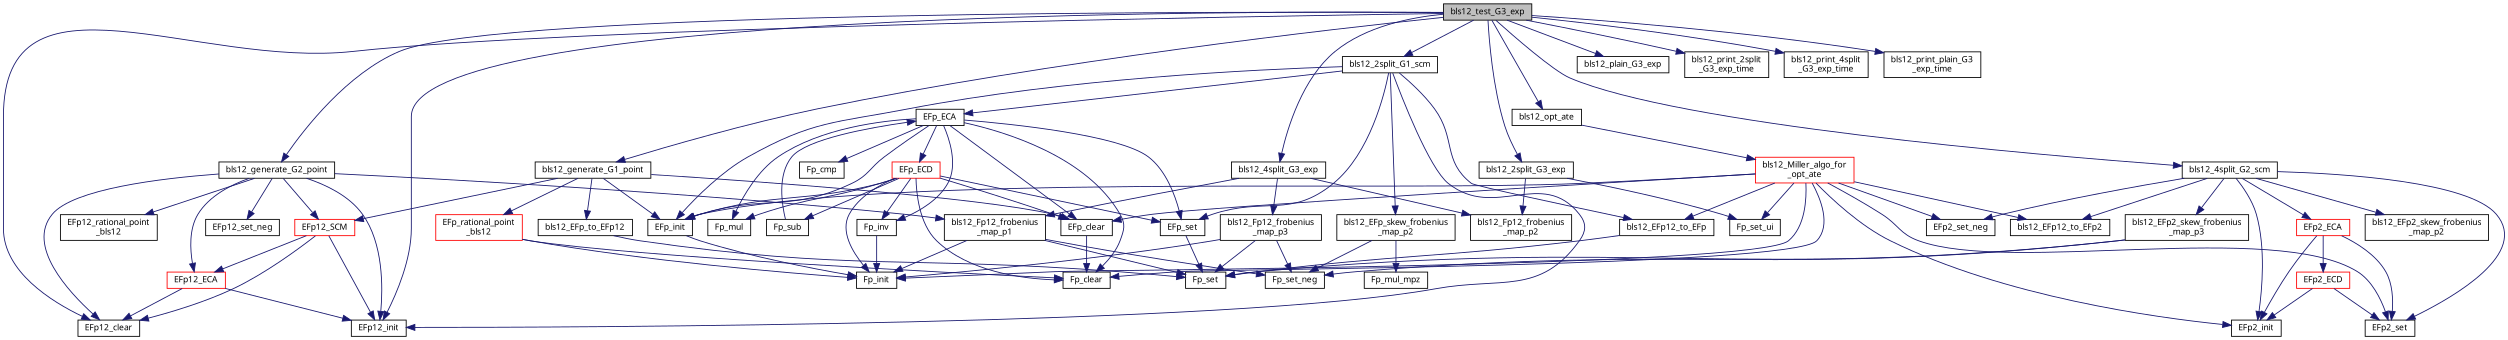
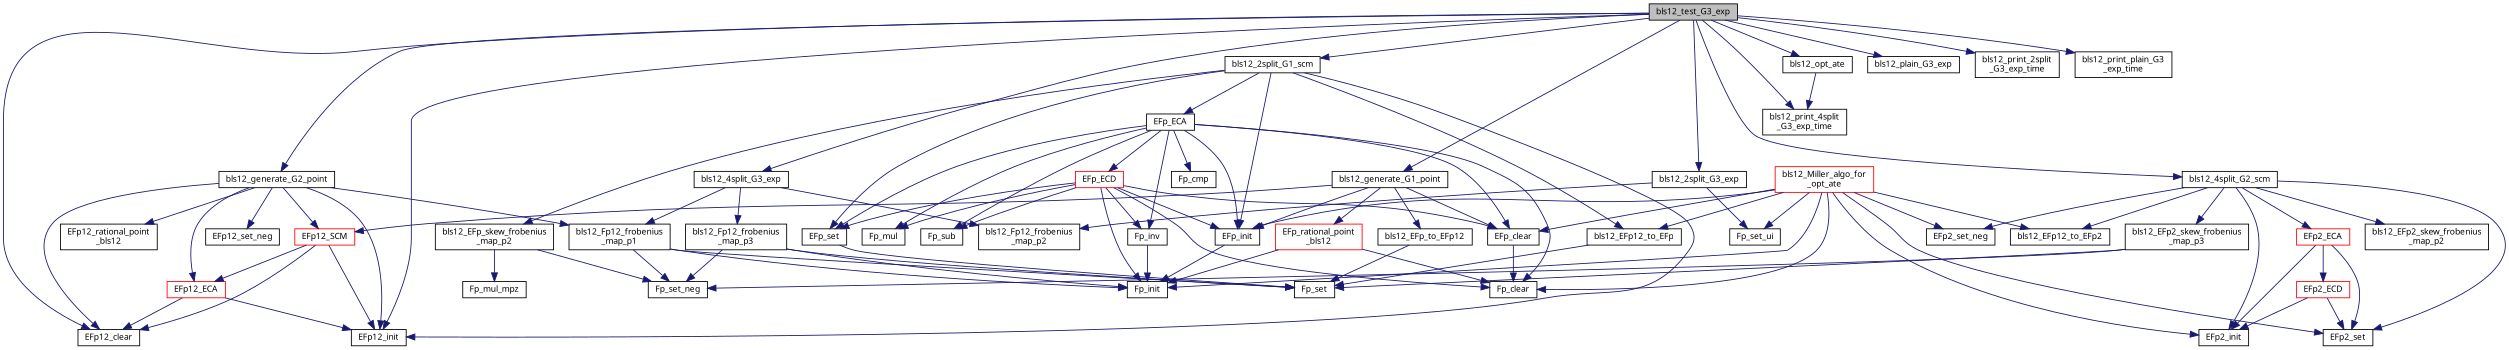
(1664, 141) -> (1813, 87)
(796, 153) -> (1054, 173)
